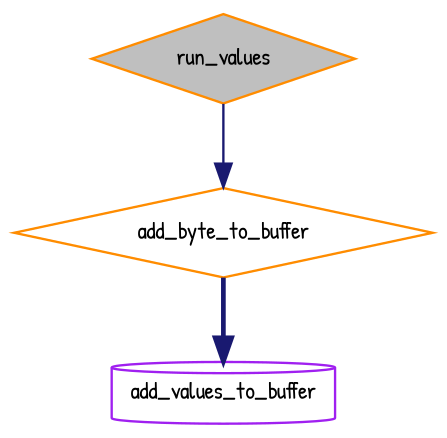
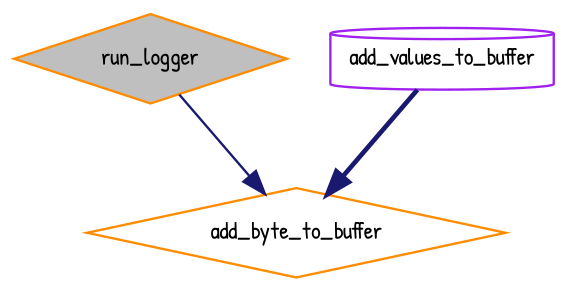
(223, 59) -> (150, 59)
(223, 308) -> (380, 133)
